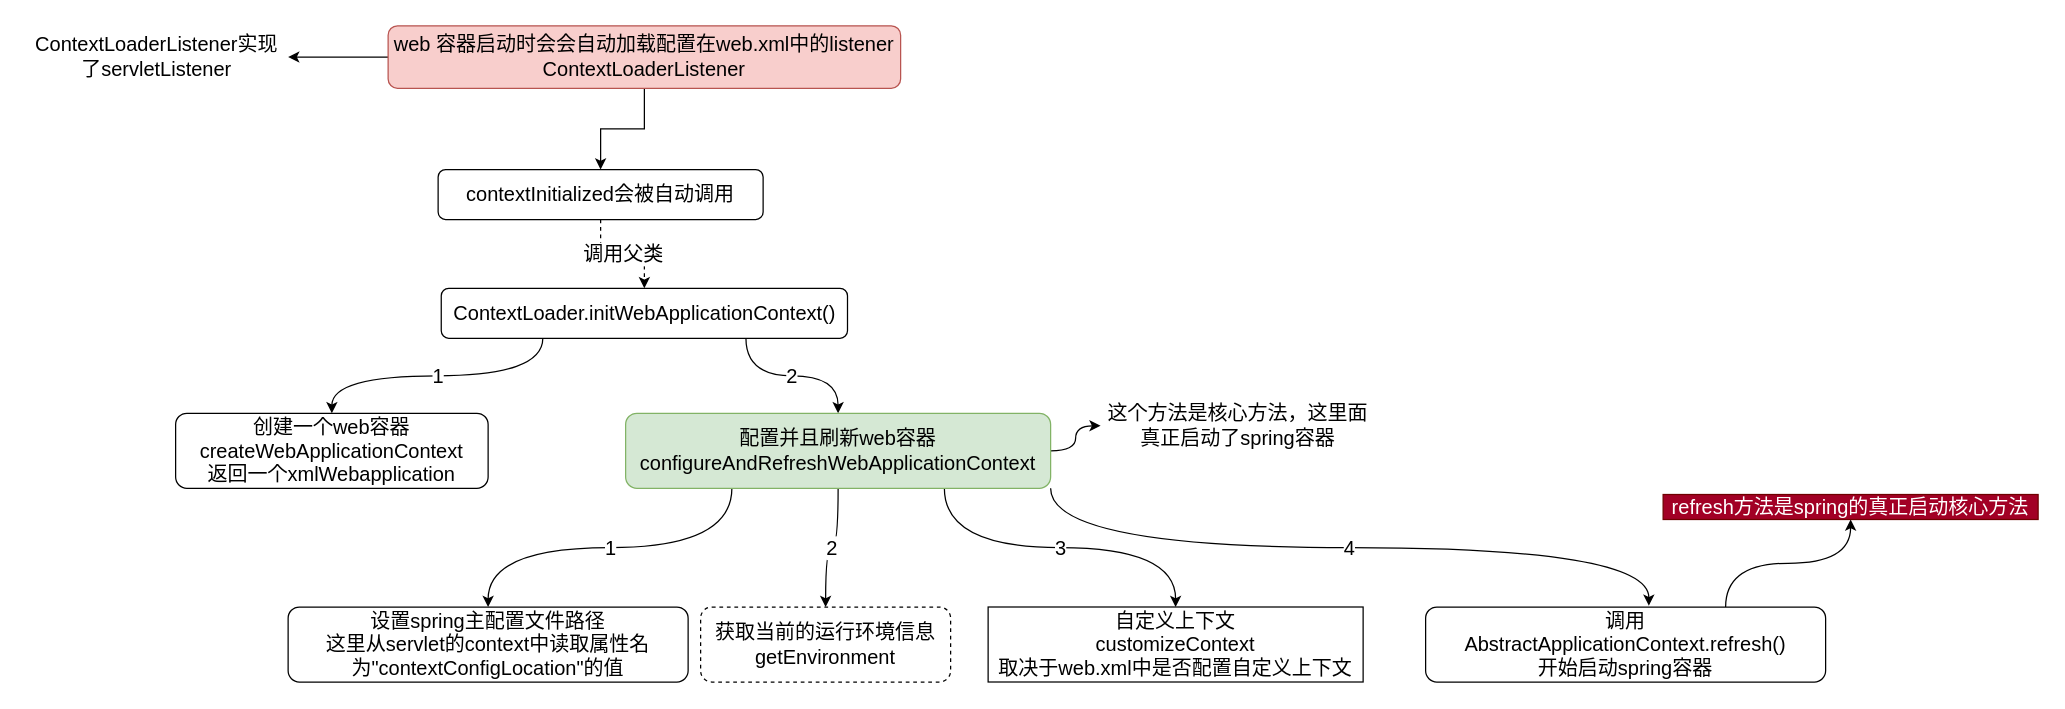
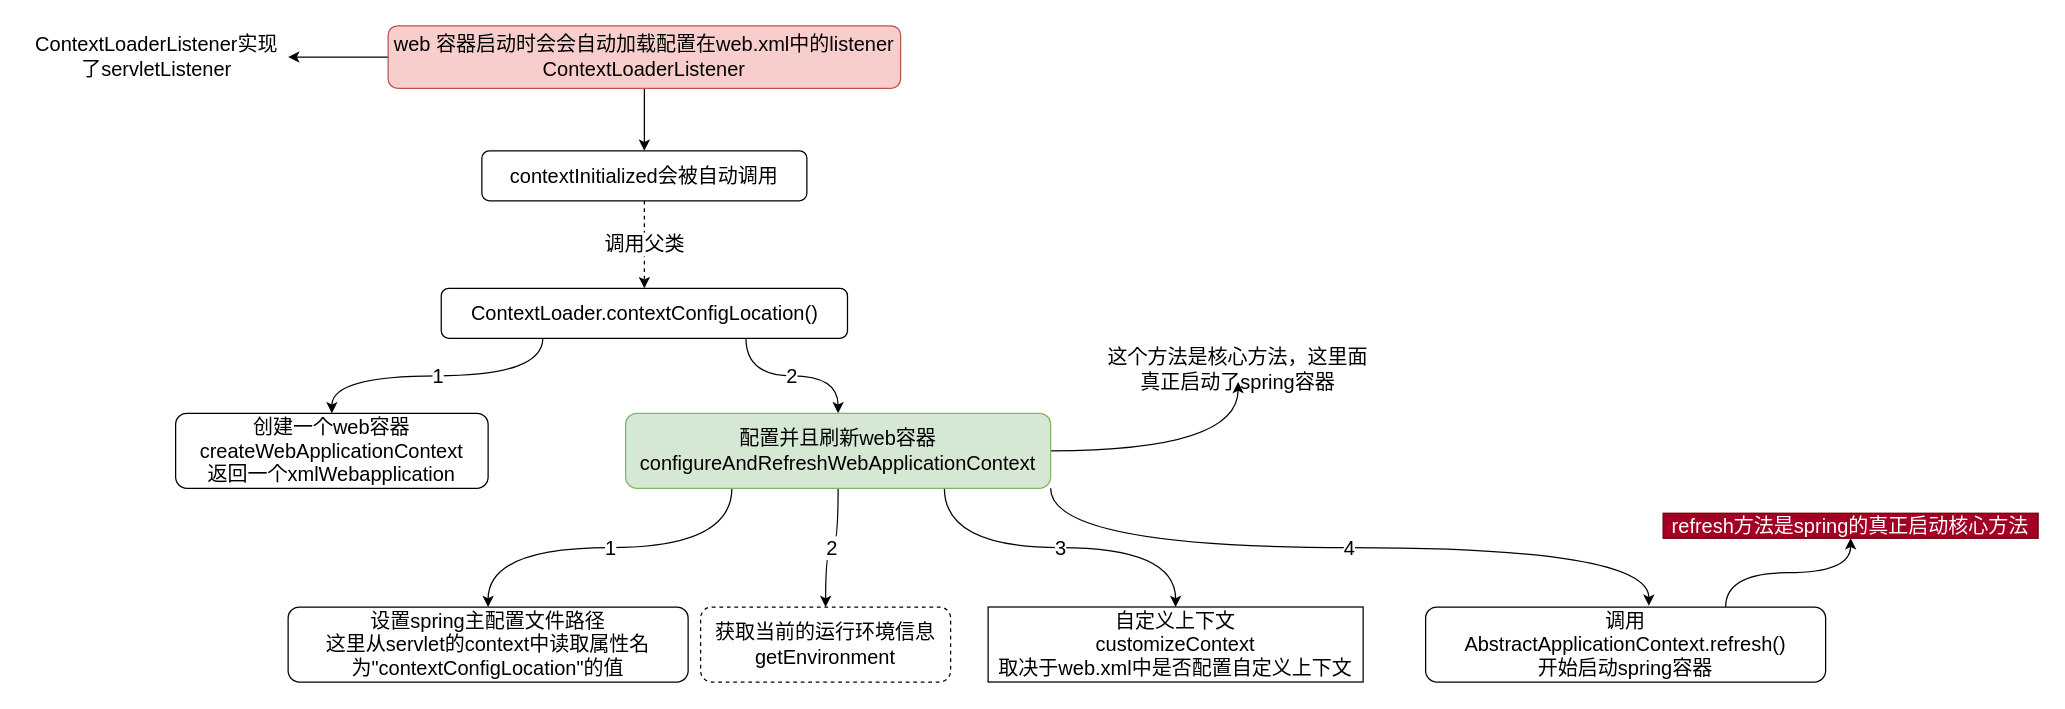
(601, 194) -> (644, 176)
(645, 313) -> (645, 313)
(1238, 426) -> (1238, 369)
(1851, 507) -> (1851, 526)
